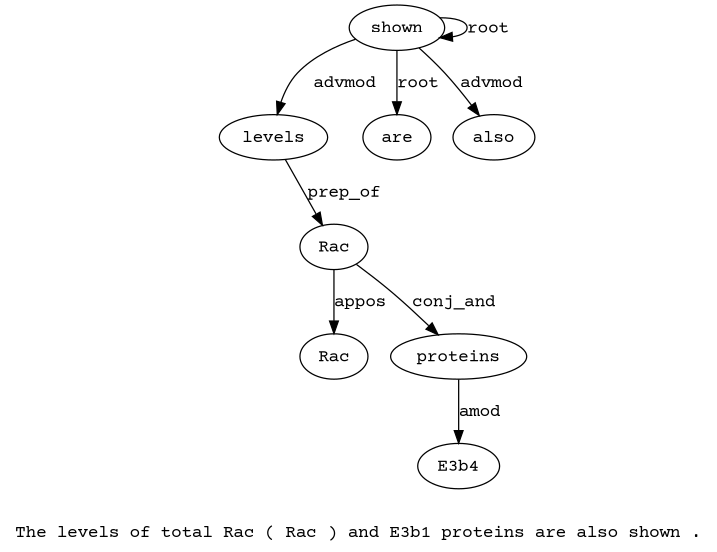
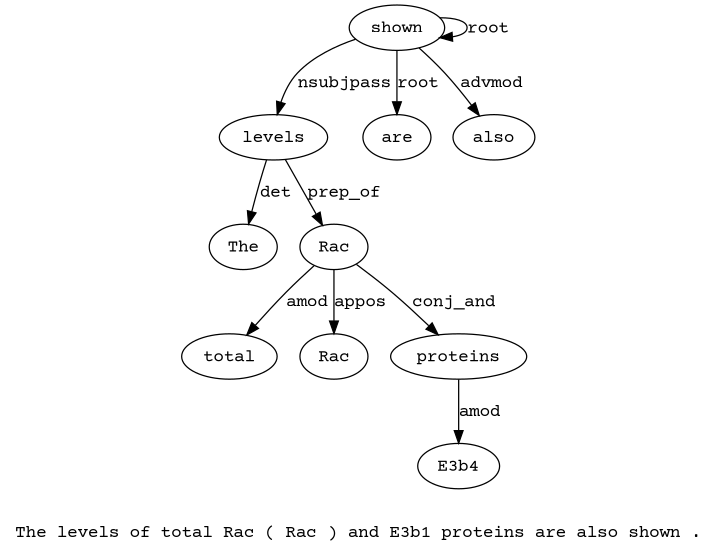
(345, 83) -> (345, 83)
none -> (243, 247)
none -> (229, 357)
